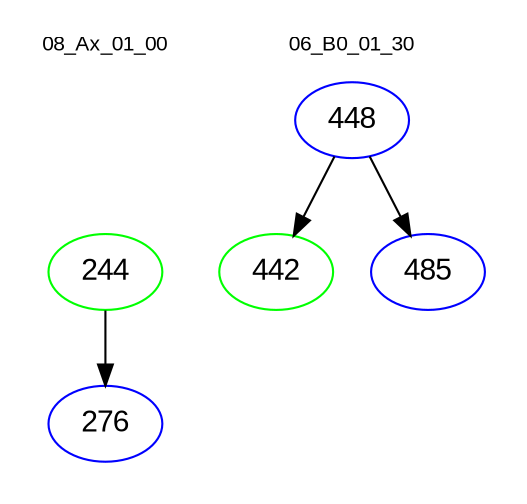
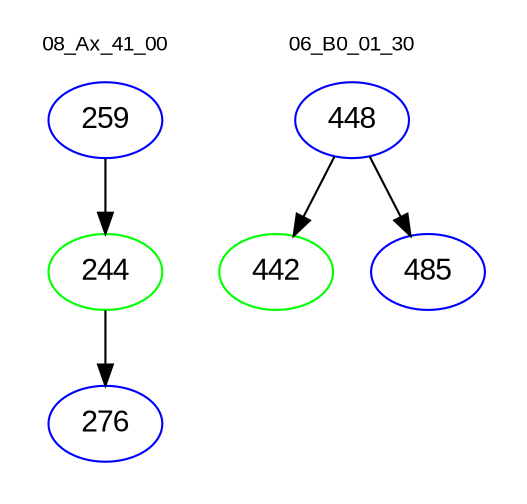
(105, 45) -> (105, 45)
none -> (105, 120)
